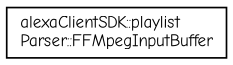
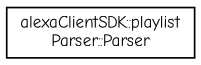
(117, 33) -> (101, 33)
